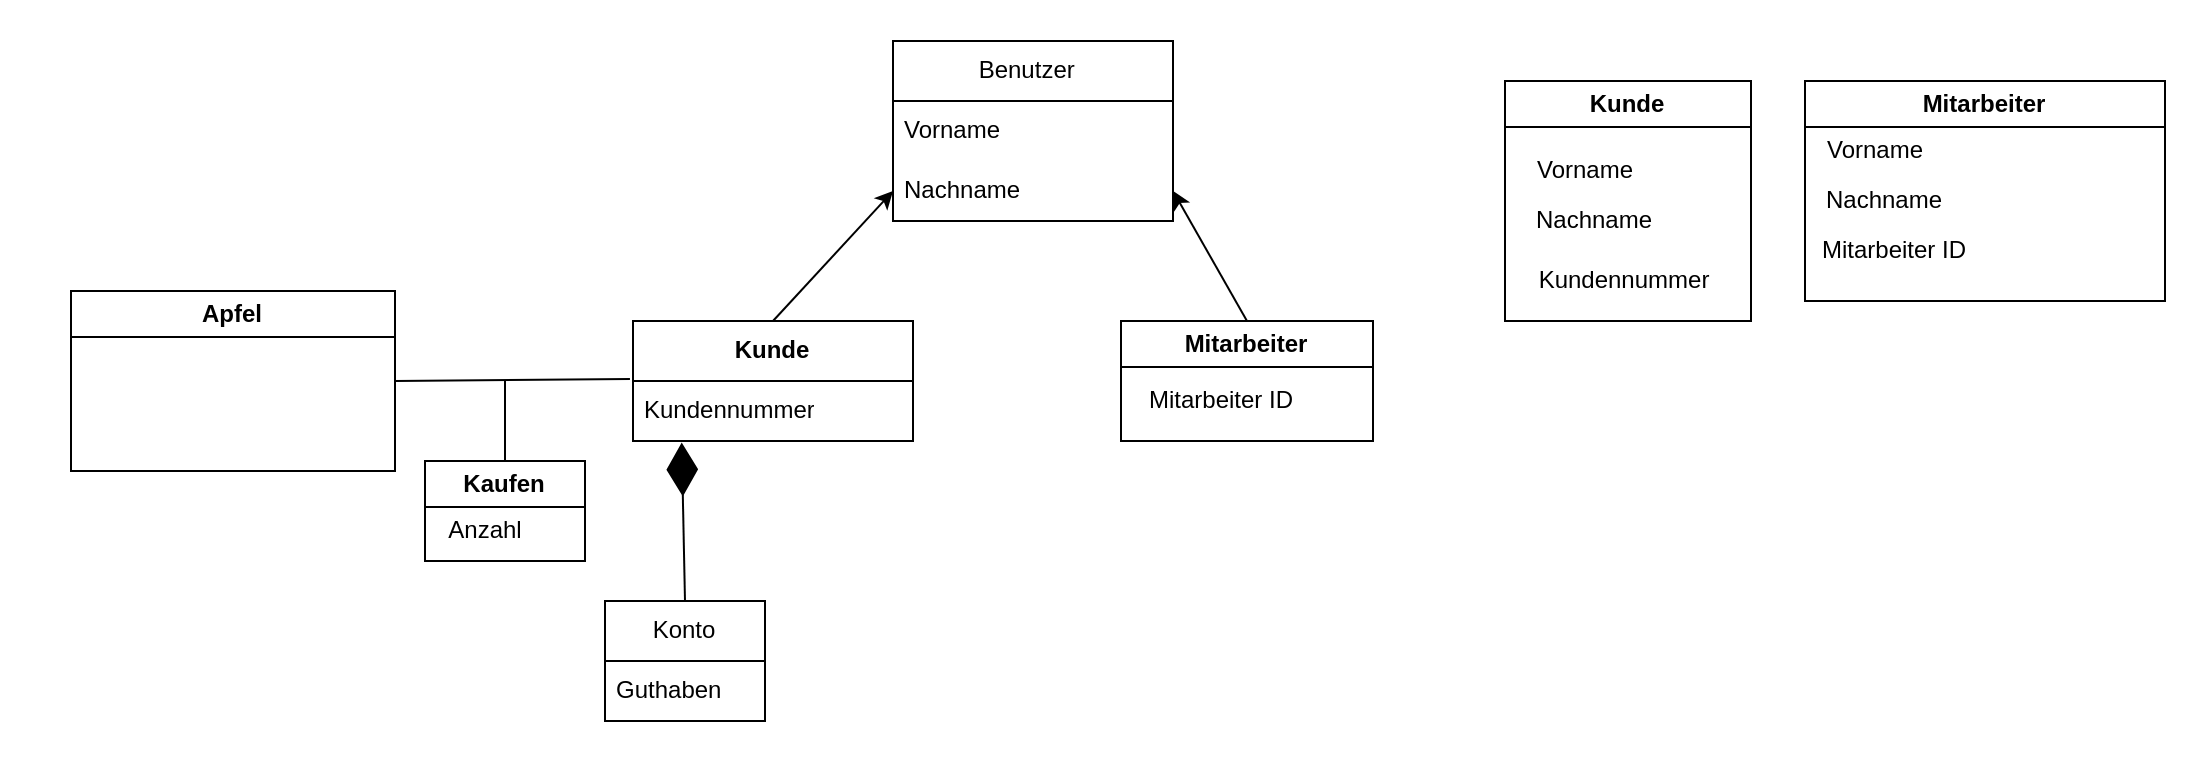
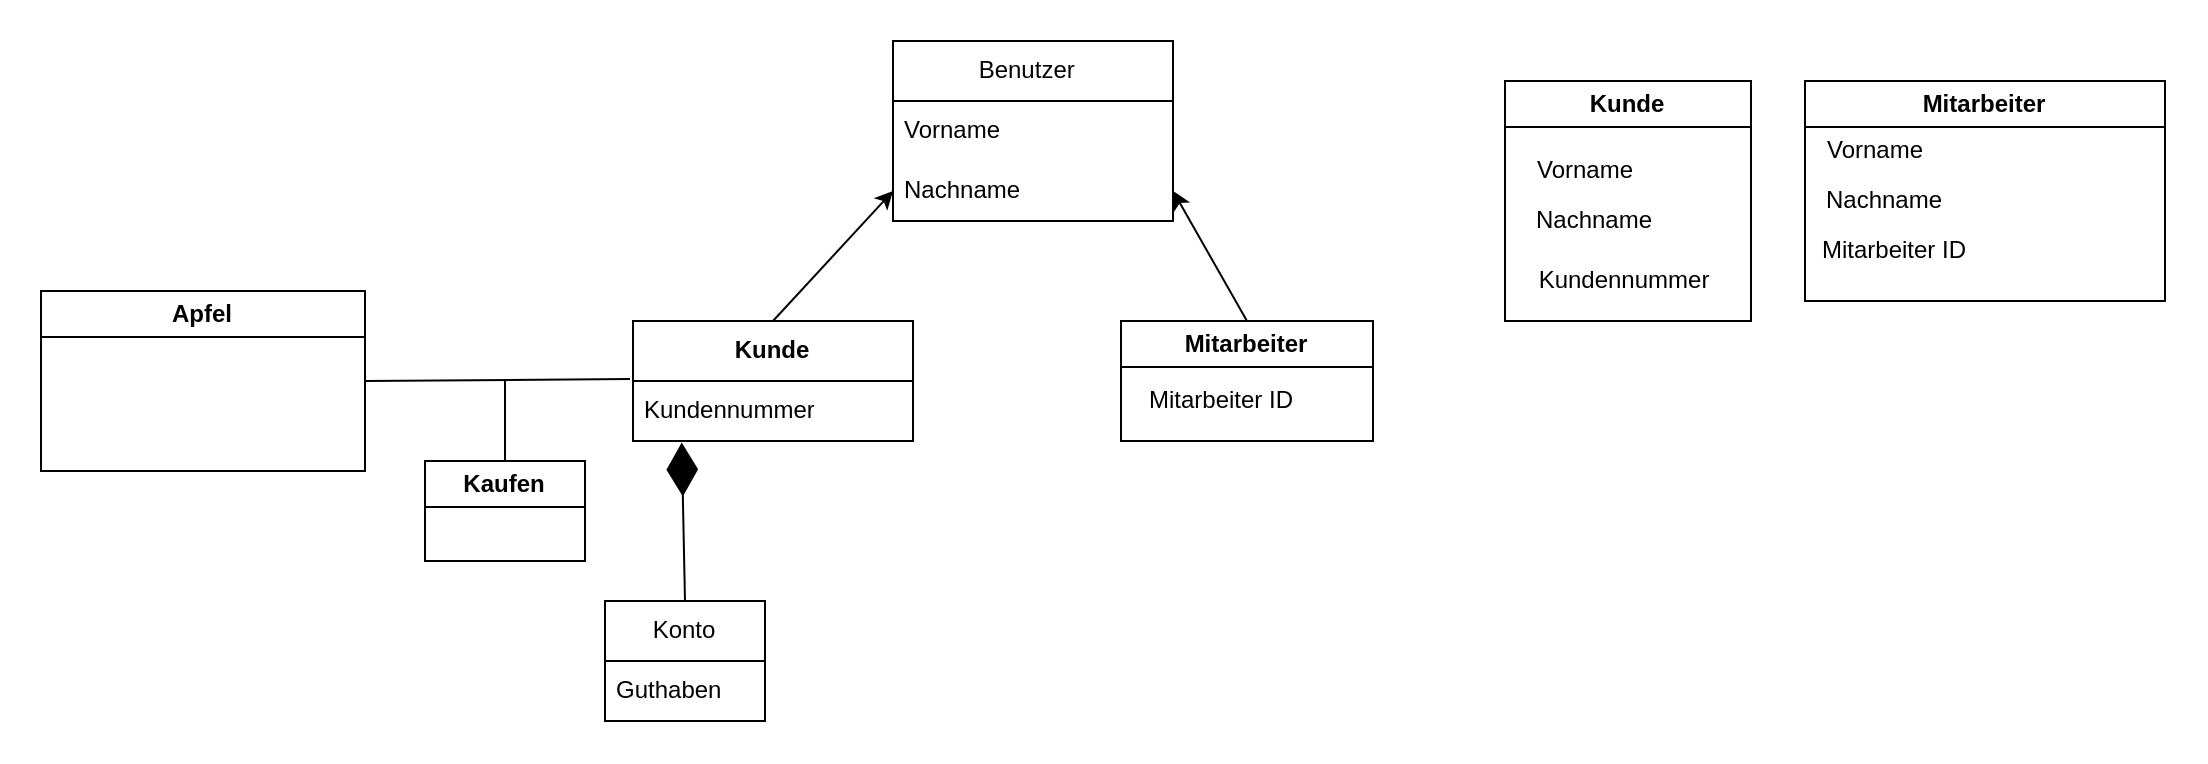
(233, 381) -> (203, 381)
(485, 531) -> none
